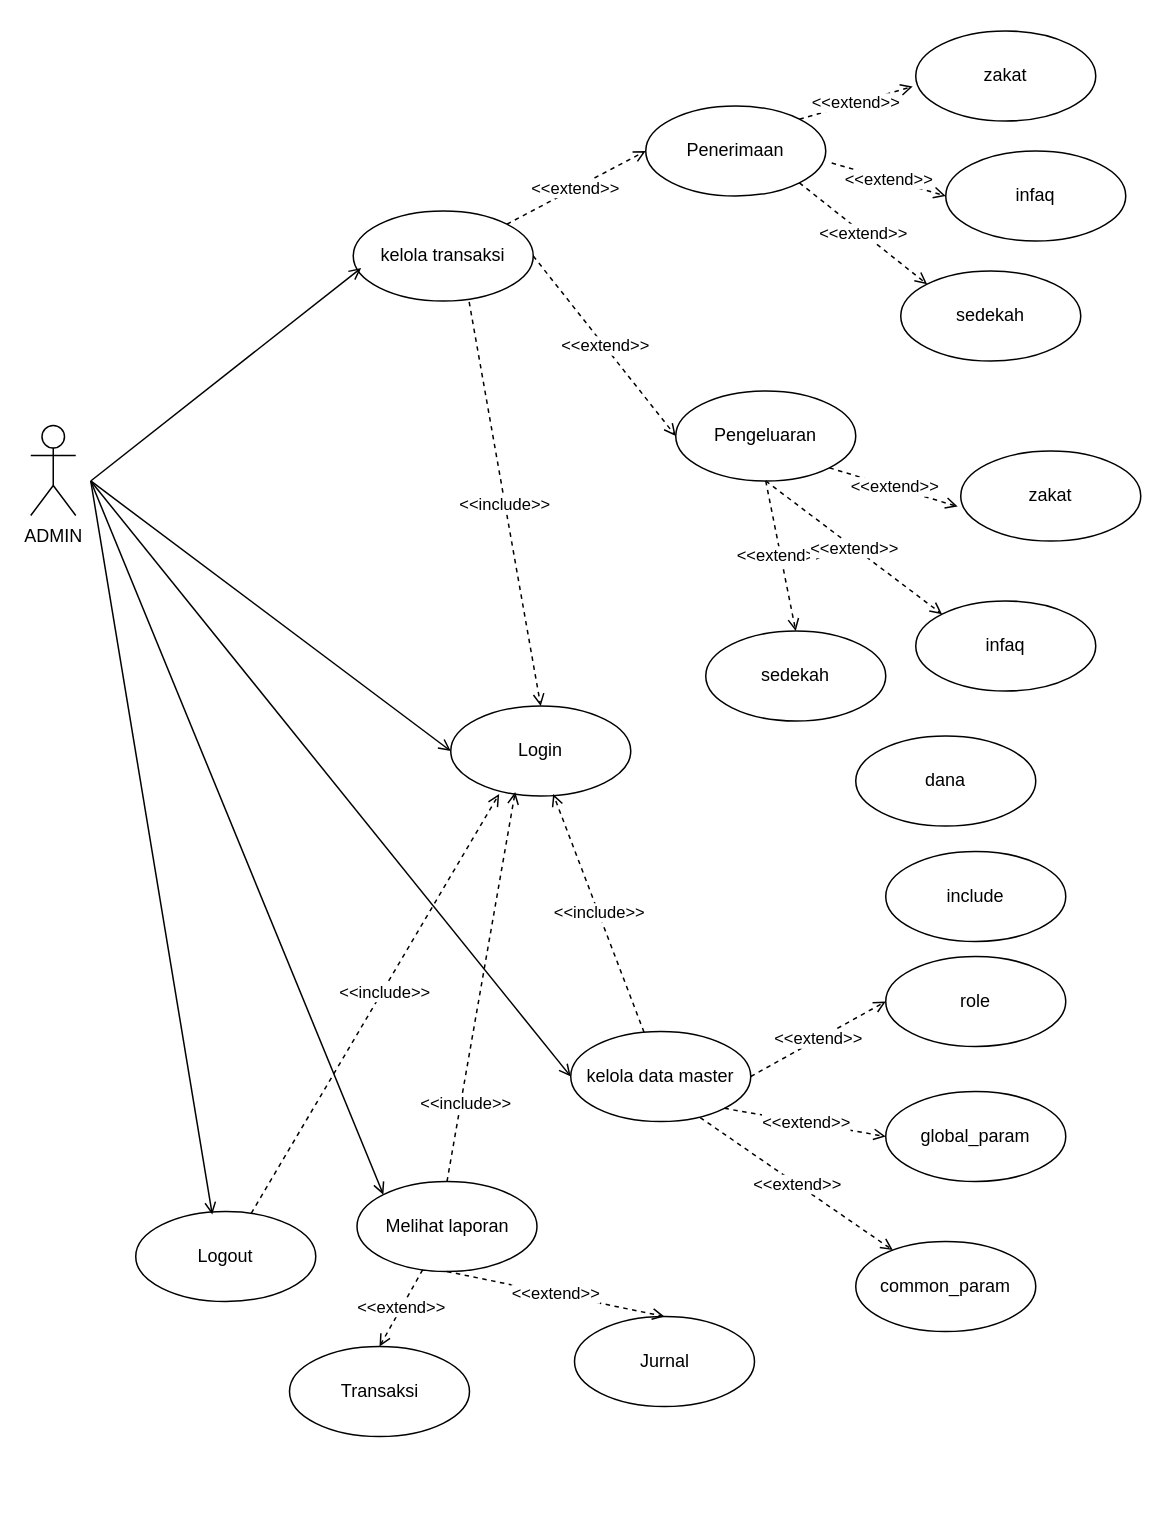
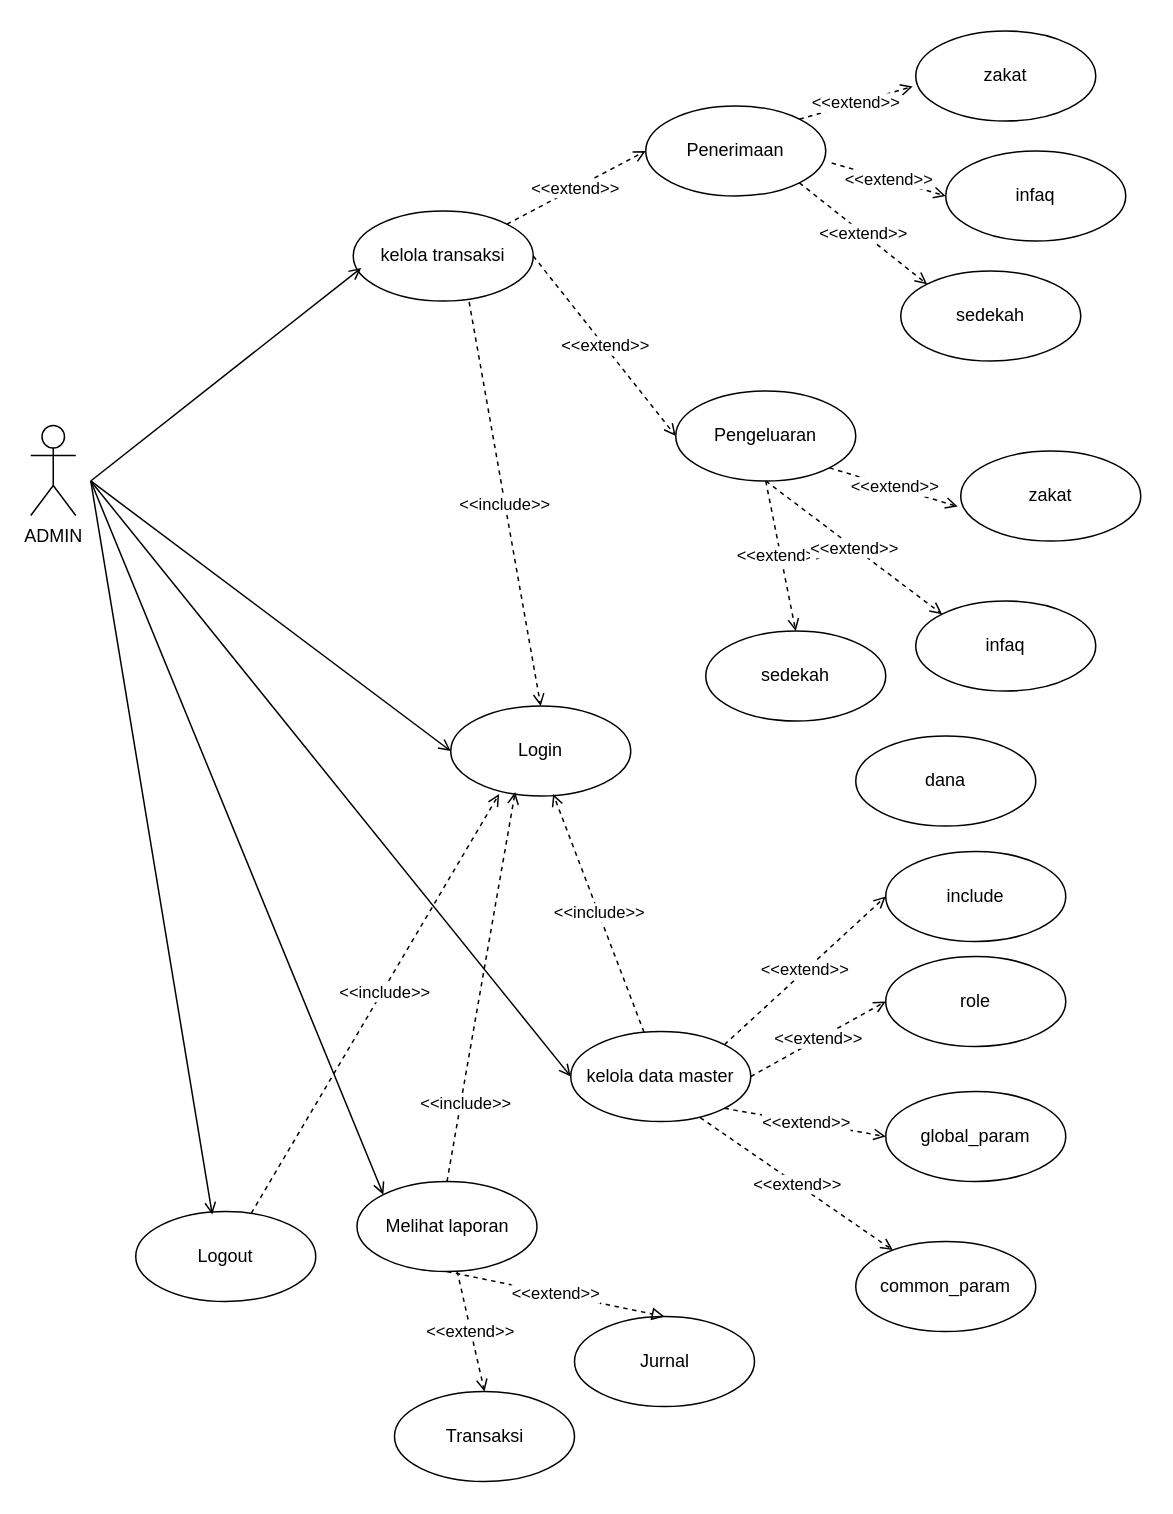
none -> (803, 972)
(655, 1314) -> (651, 1313)
(380, 1391) -> (485, 1436)
